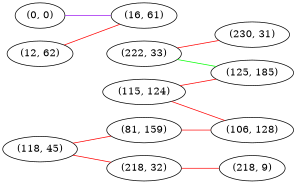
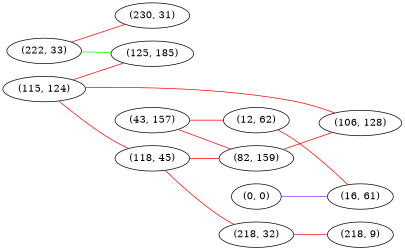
none -> (152, 120)
none -> (92, 127)
(144, 130) -> (256, 158)
